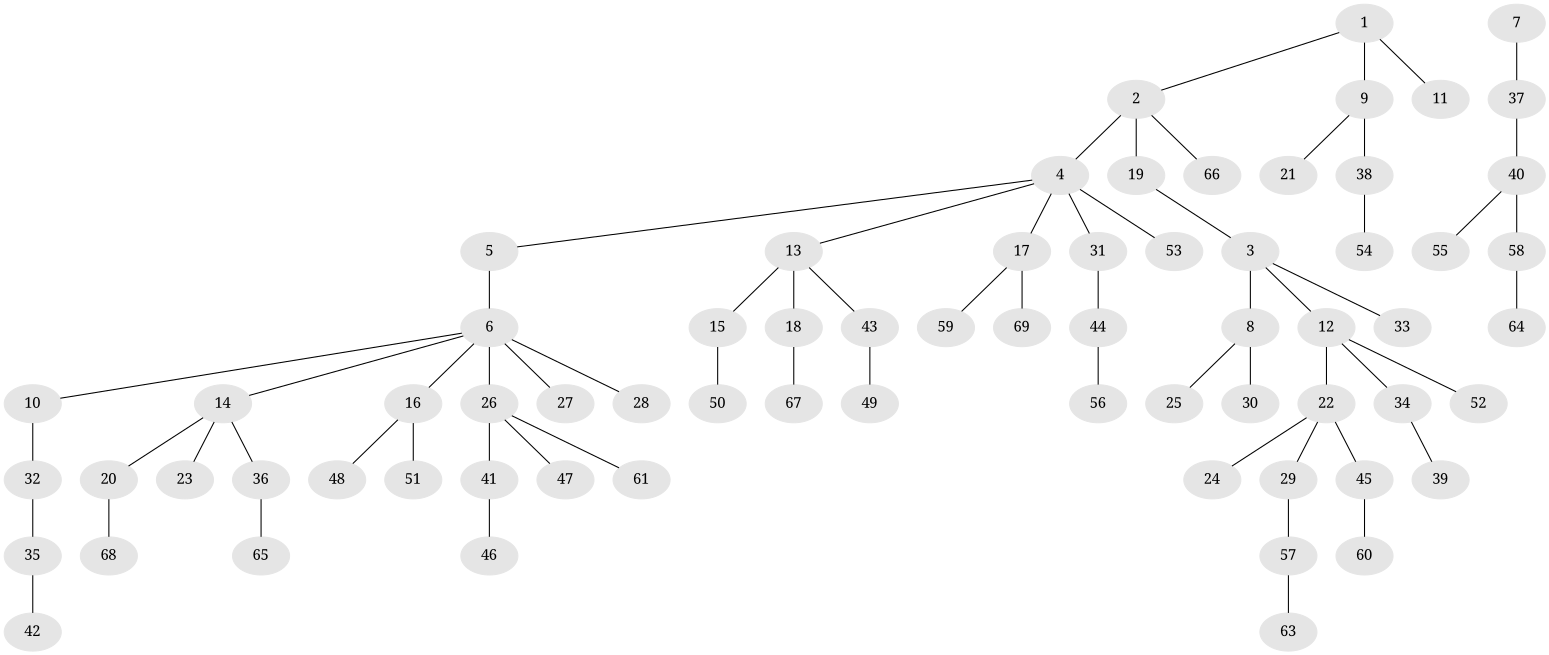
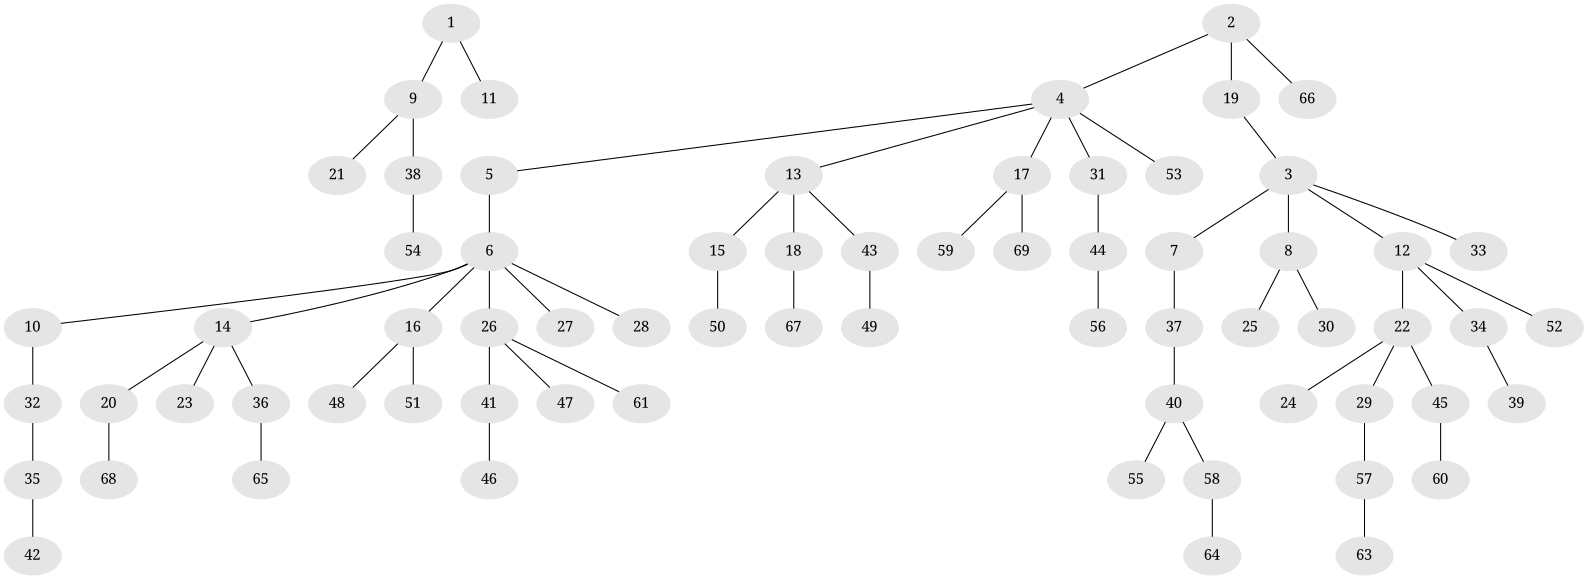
(1250, 61) -> none
none -> (1231, 214)
